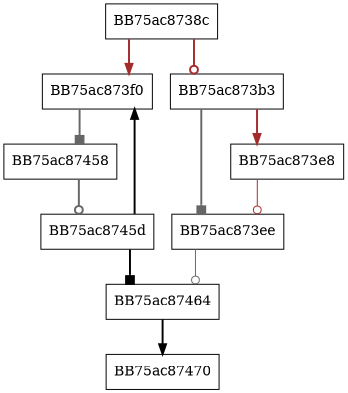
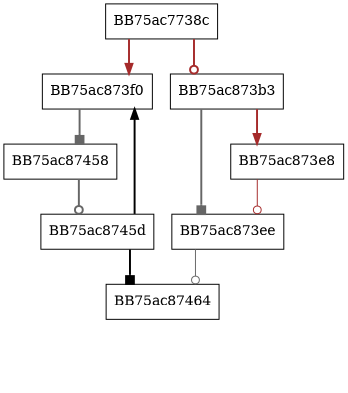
(162, 21) -> (162, 21)
(163, 372) -> none
